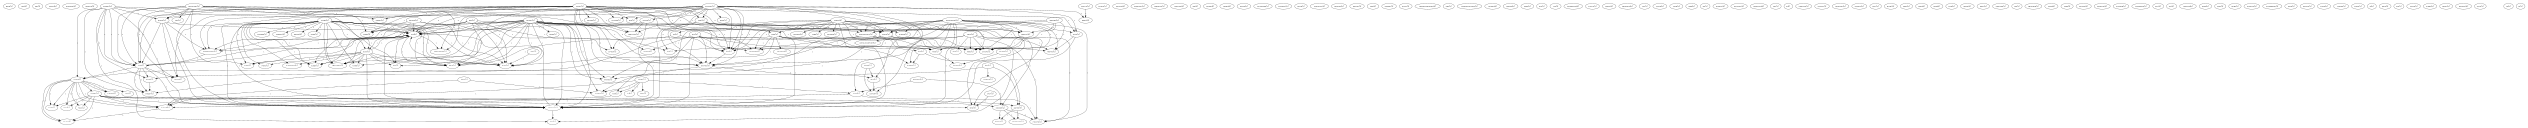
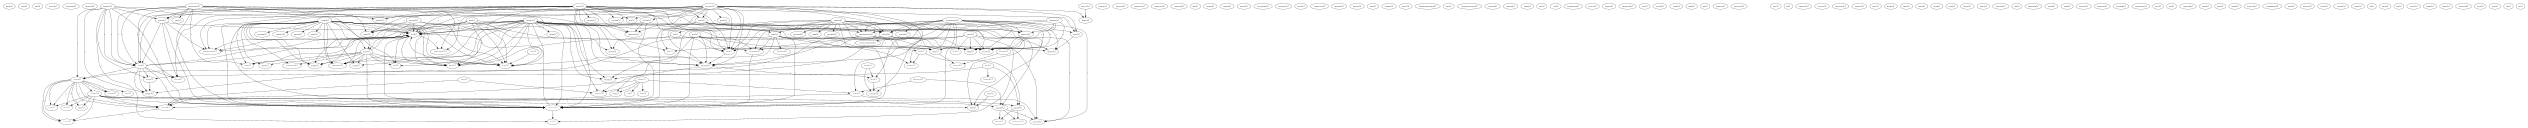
(1759, 6) -> none
none -> (2495, 6)
(880, 27) -> (976, 25)
(648, 52) -> none
(189, 60) -> none
(876, 105) -> (679, 107)
